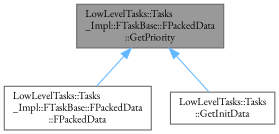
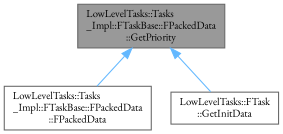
(223, 108) -> (225, 108)
